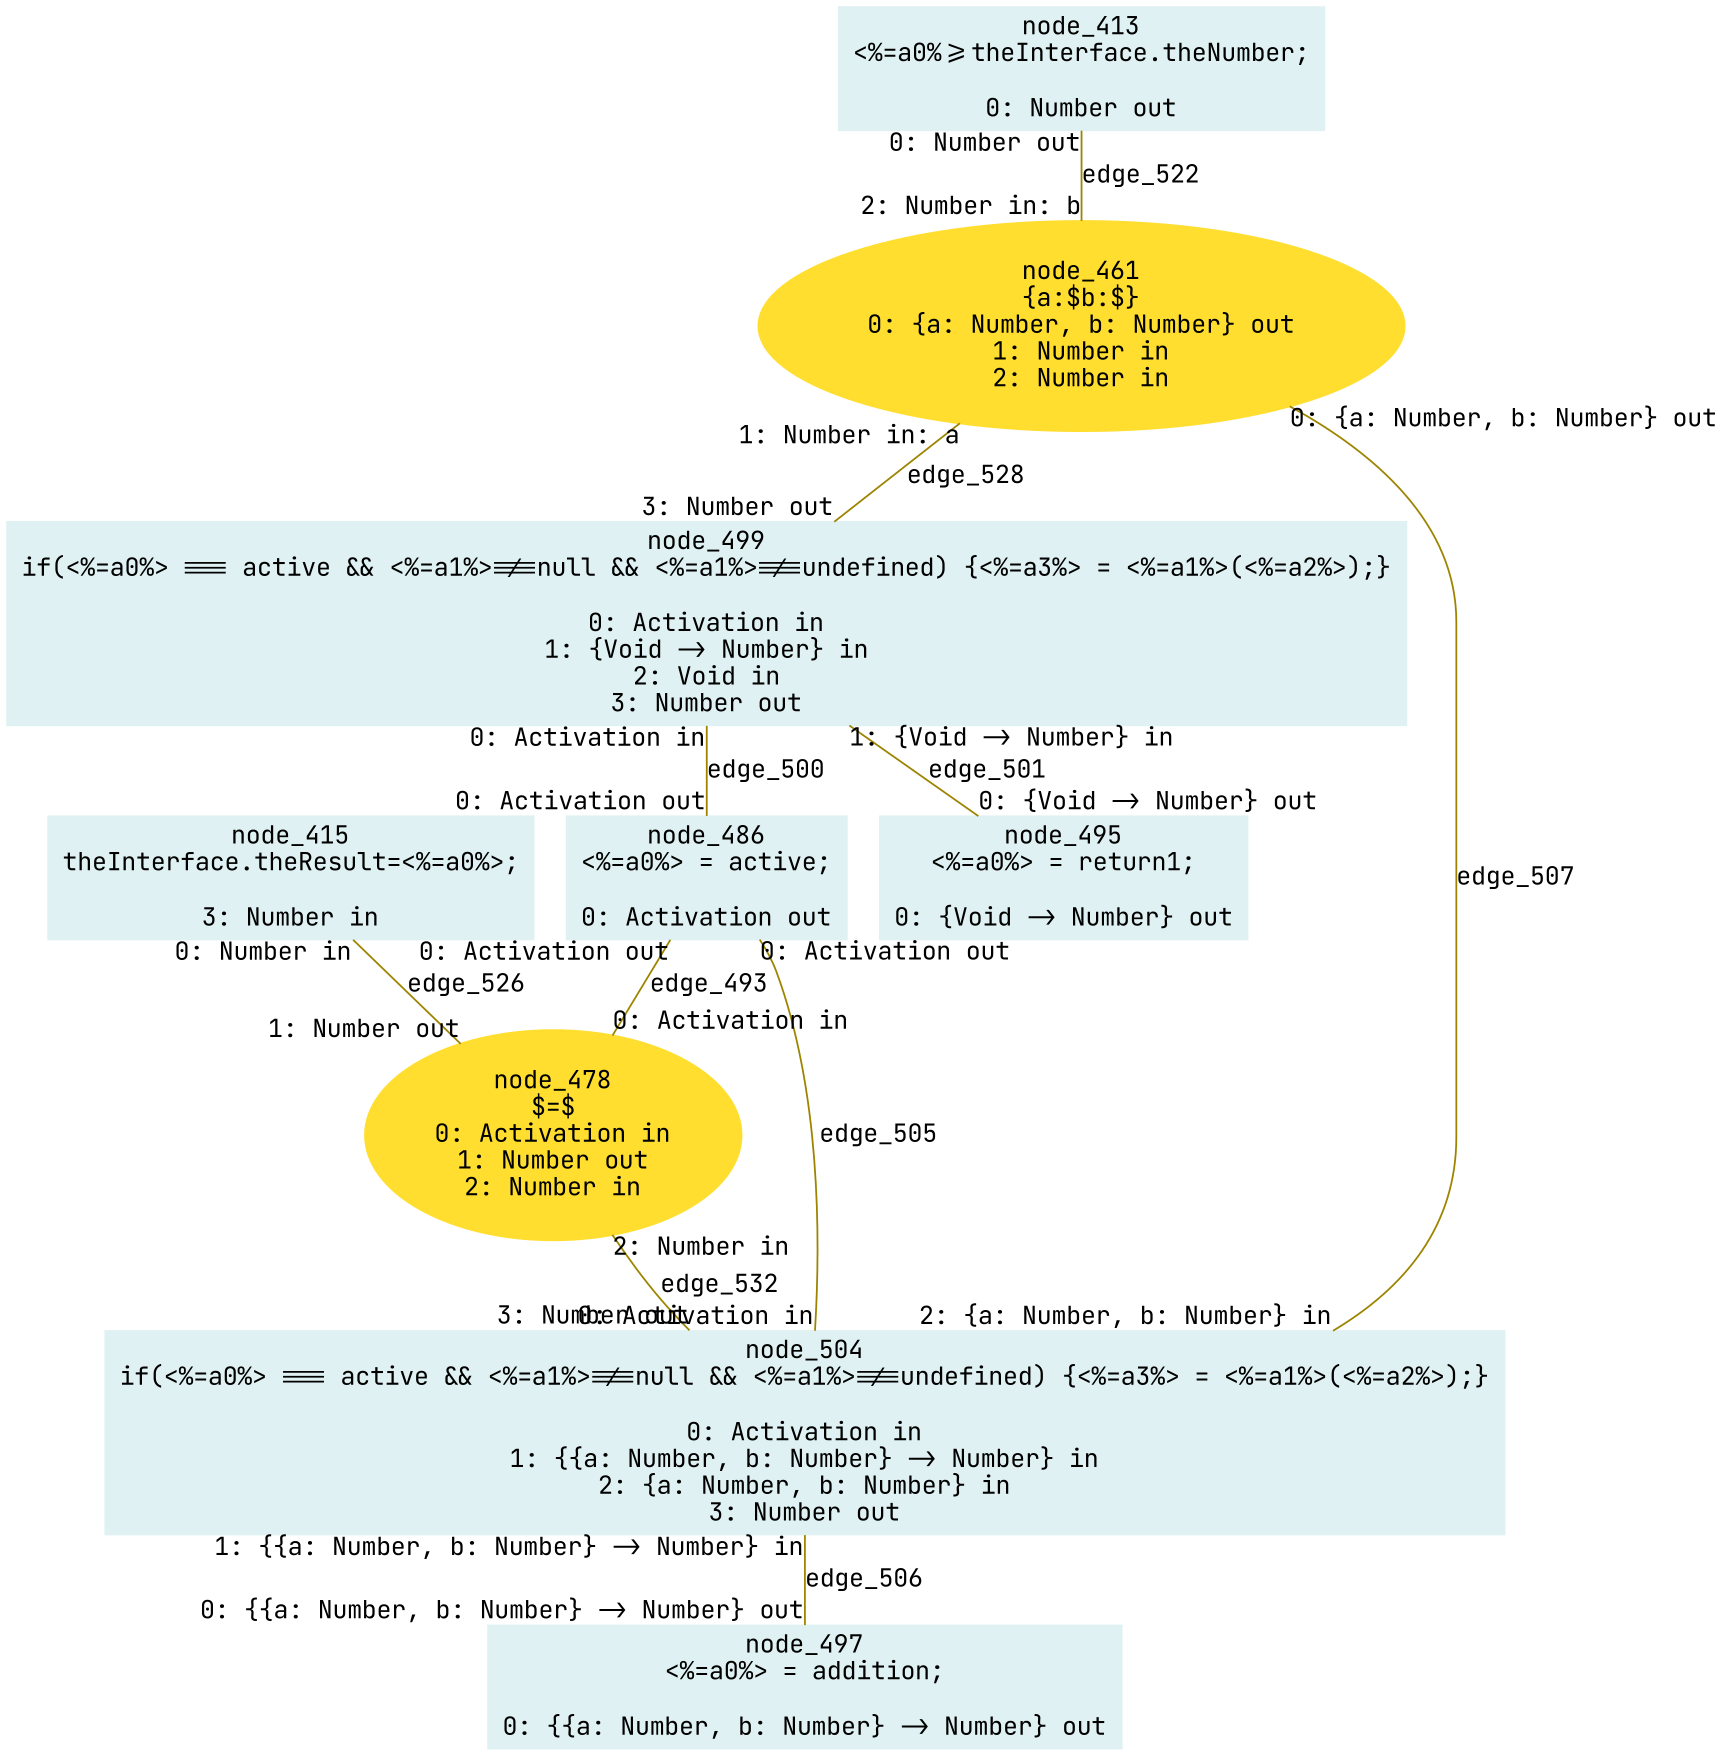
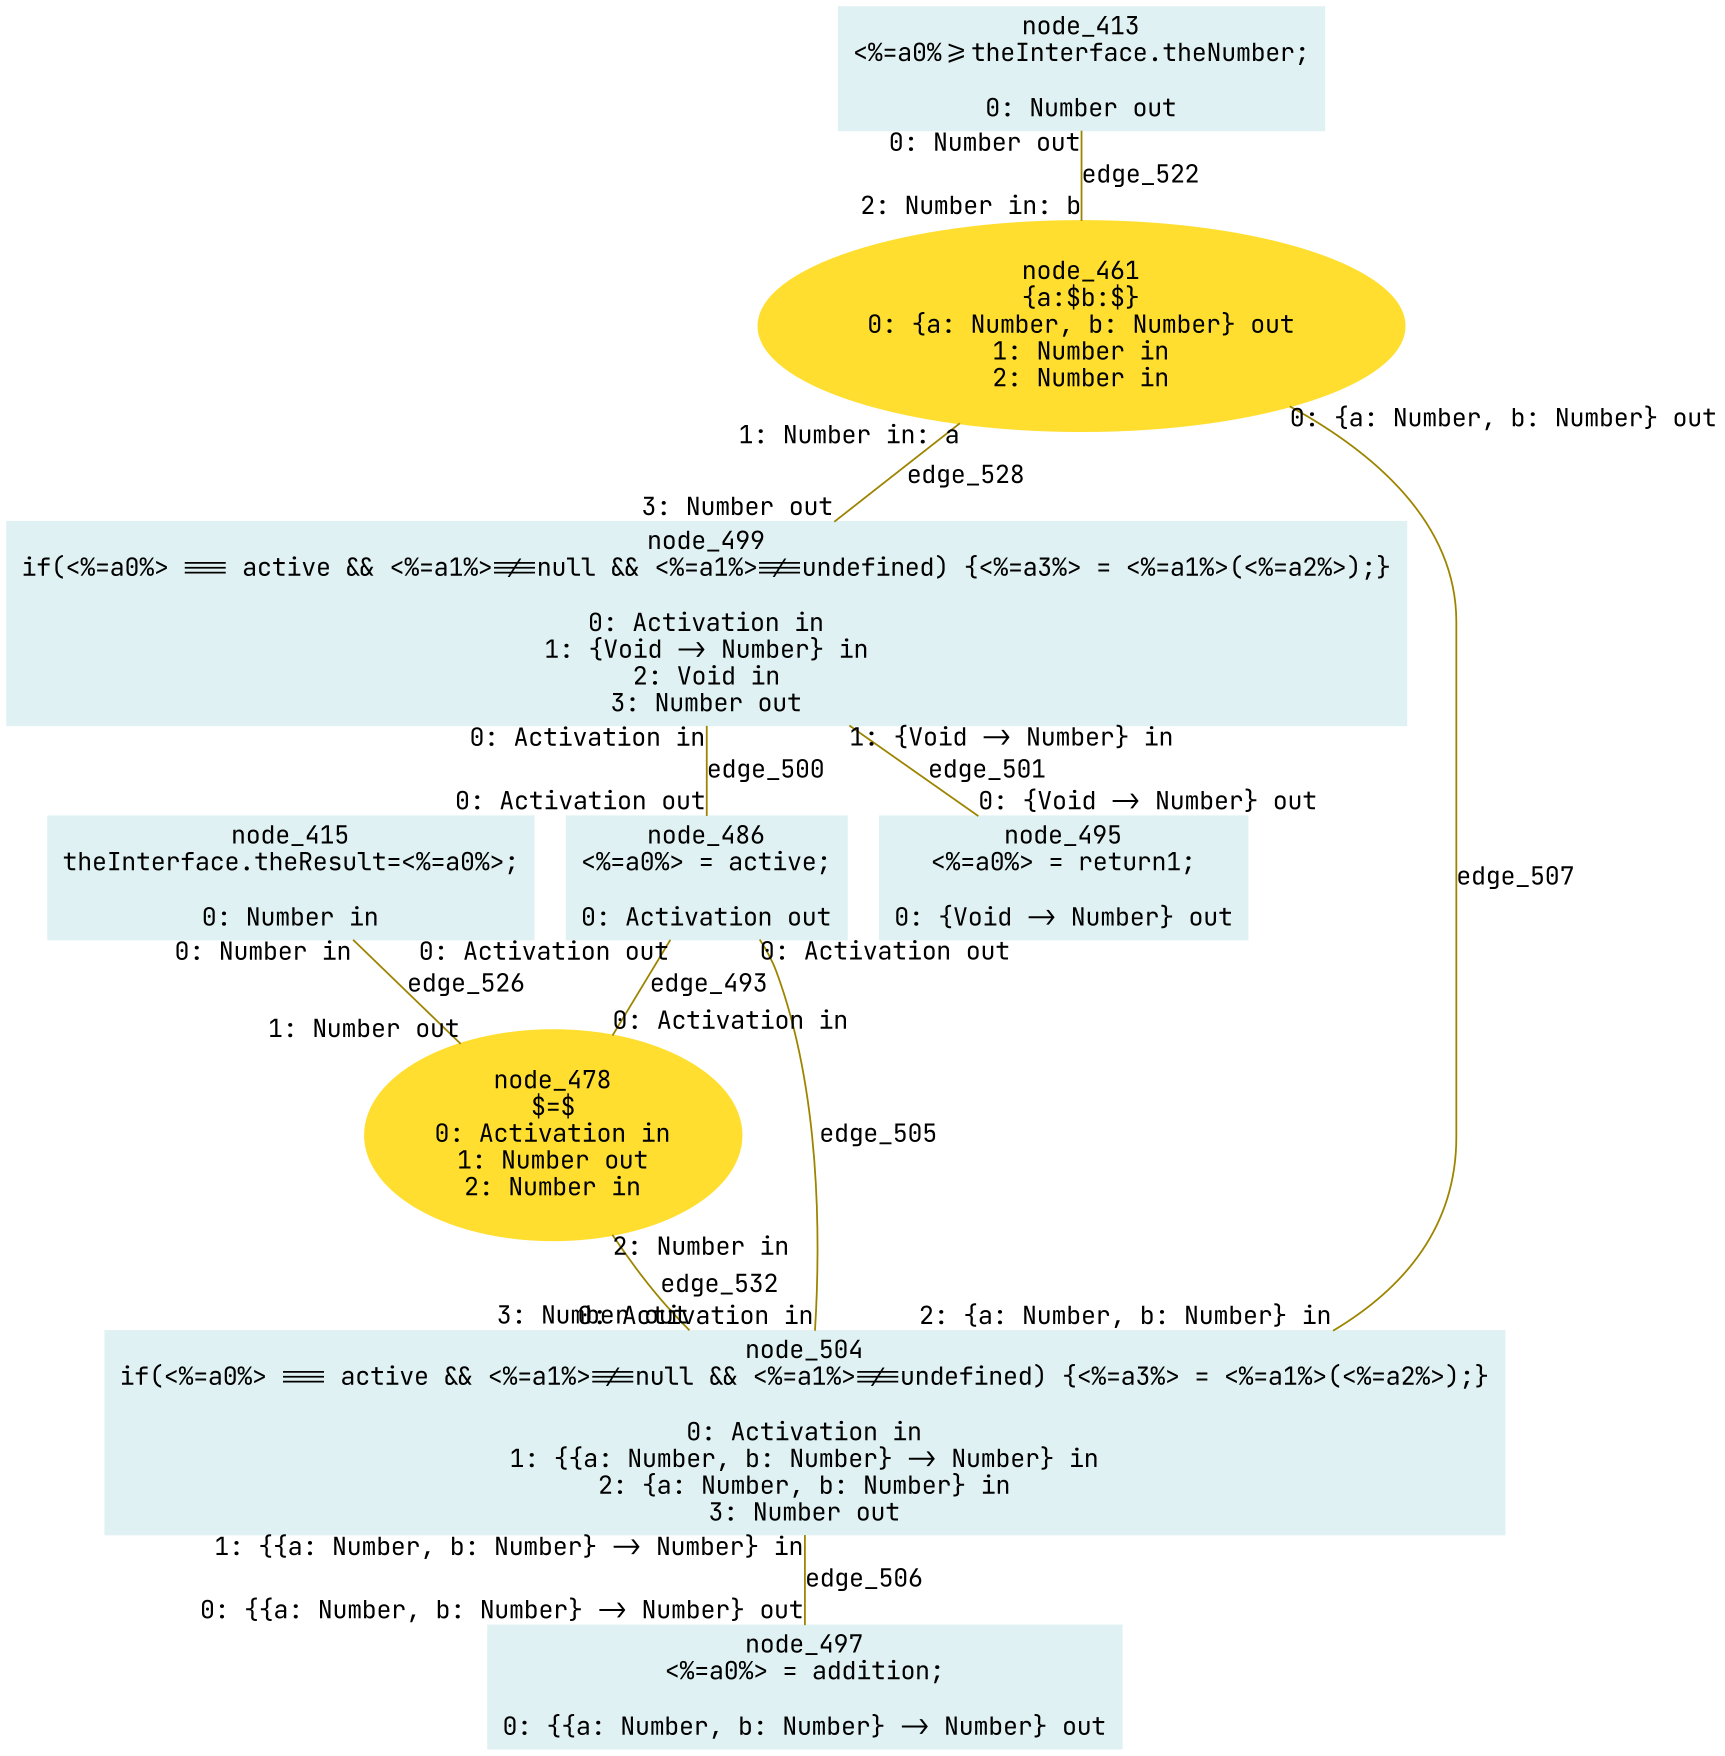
(291, 878) -> (291, 878)
